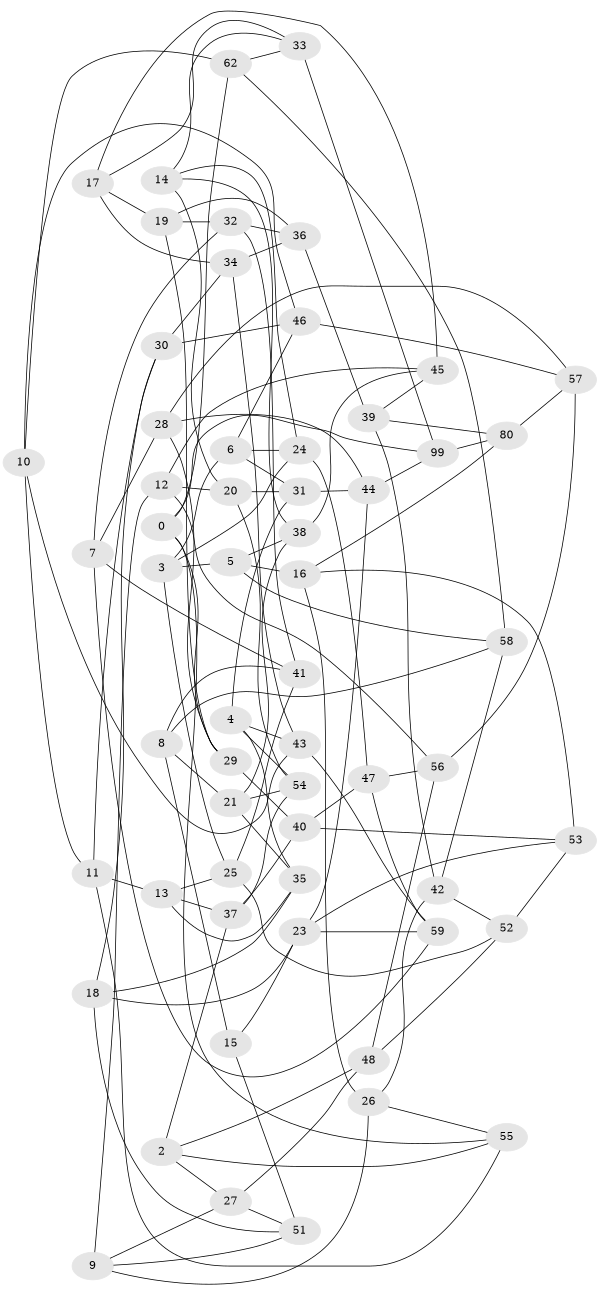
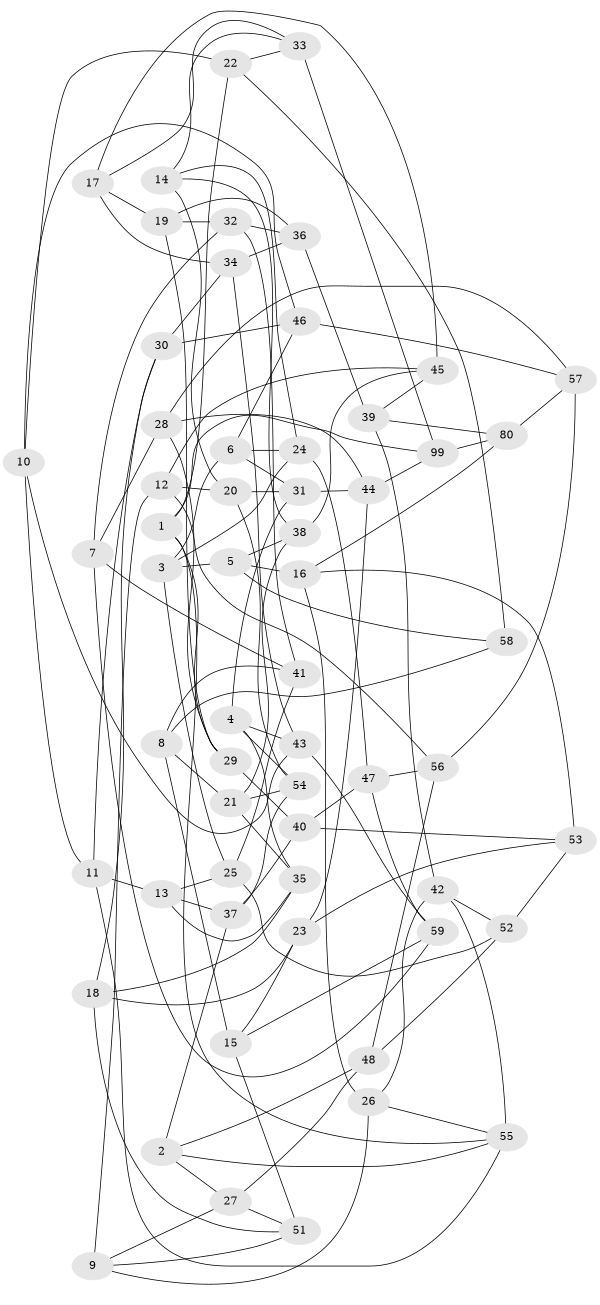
(231, 64) -> (231, 64)
(162, 527) -> (162, 527)
(472, 766) -> (492, 1009)
(369, 932) -> (334, 988)
